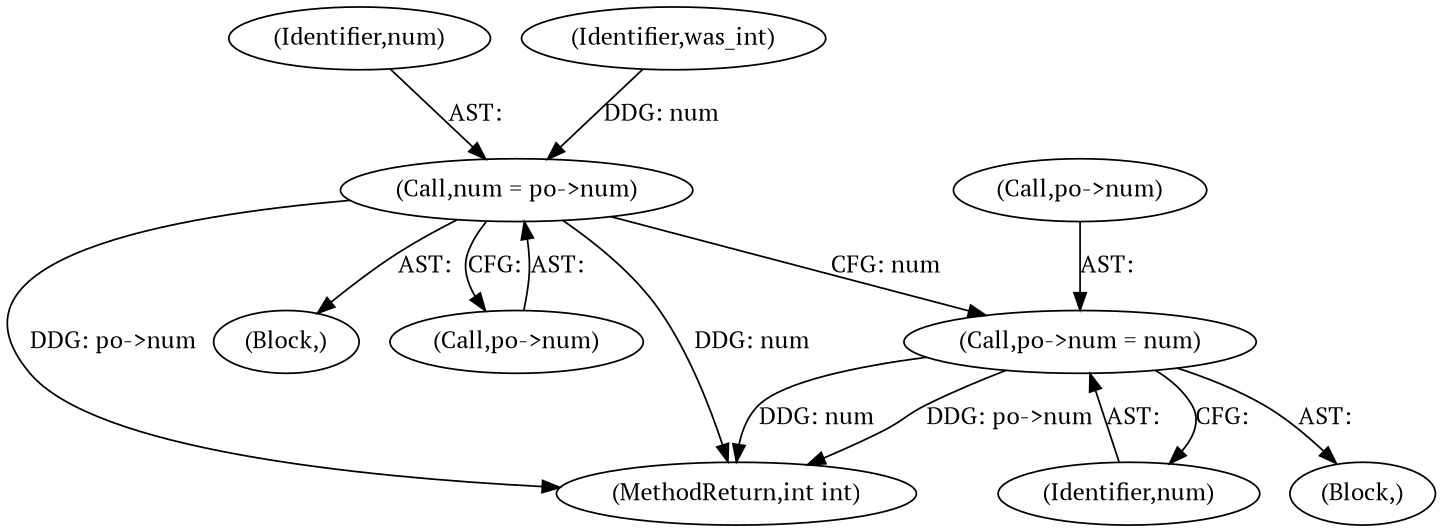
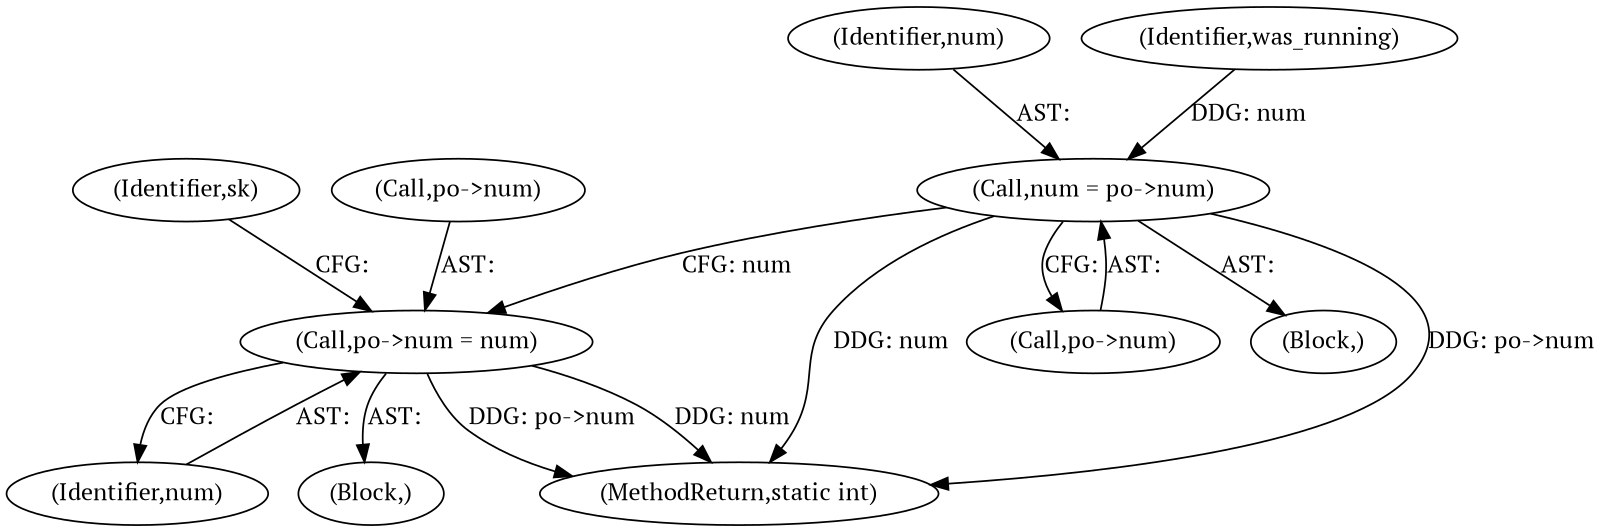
(674, 38) -> (1270, 38)
none -> (186, 190)
(736, 494) -> (739, 494)
